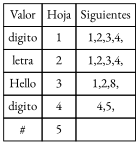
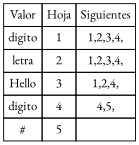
(106, 83) -> (106, 83)
